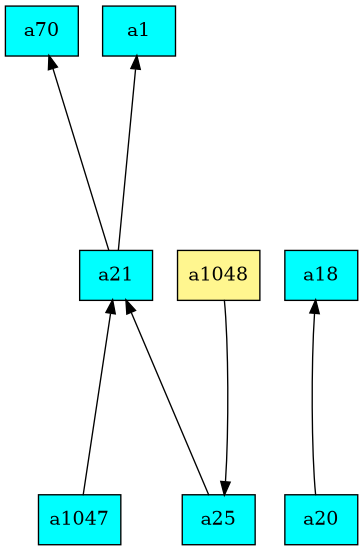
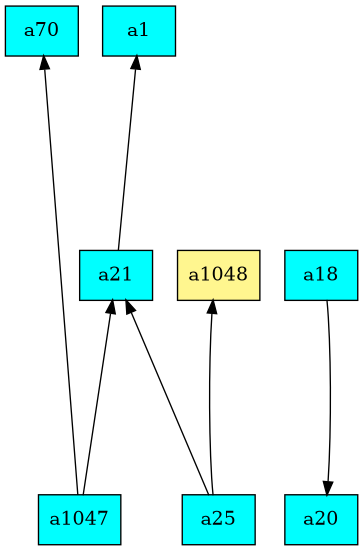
(81, 160) -> (61, 282)
(228, 391) -> (210, 404)
(312, 404) -> (330, 391)
